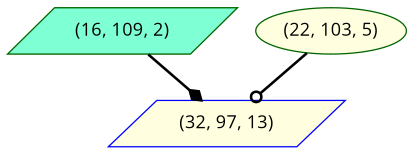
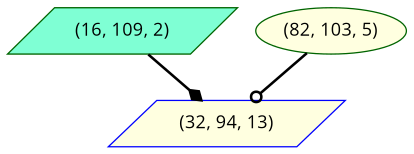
(331, 31) -> (331, 31)
(227, 124) -> (227, 124)
